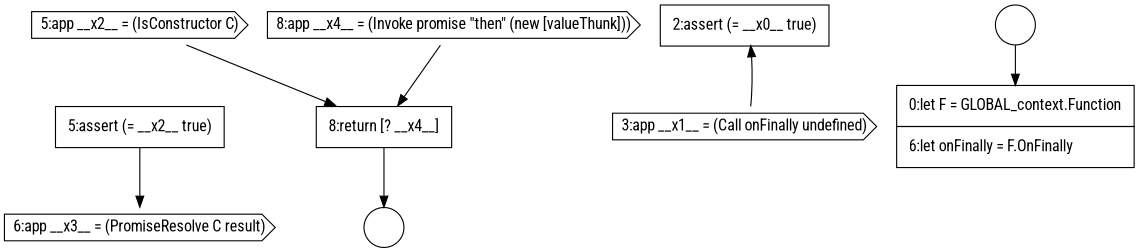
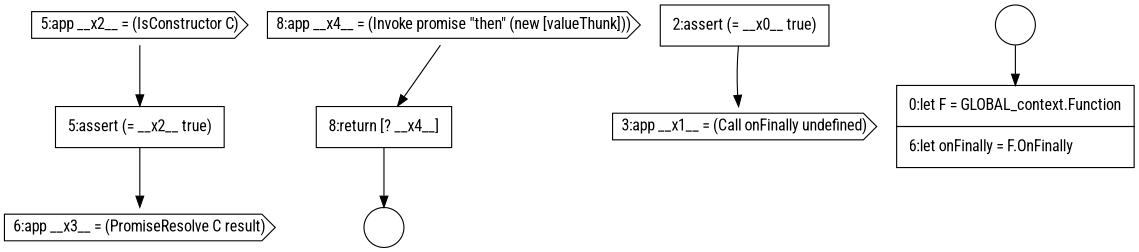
(256, 73) -> (140, 70)
(752, 82) -> (737, 70)
